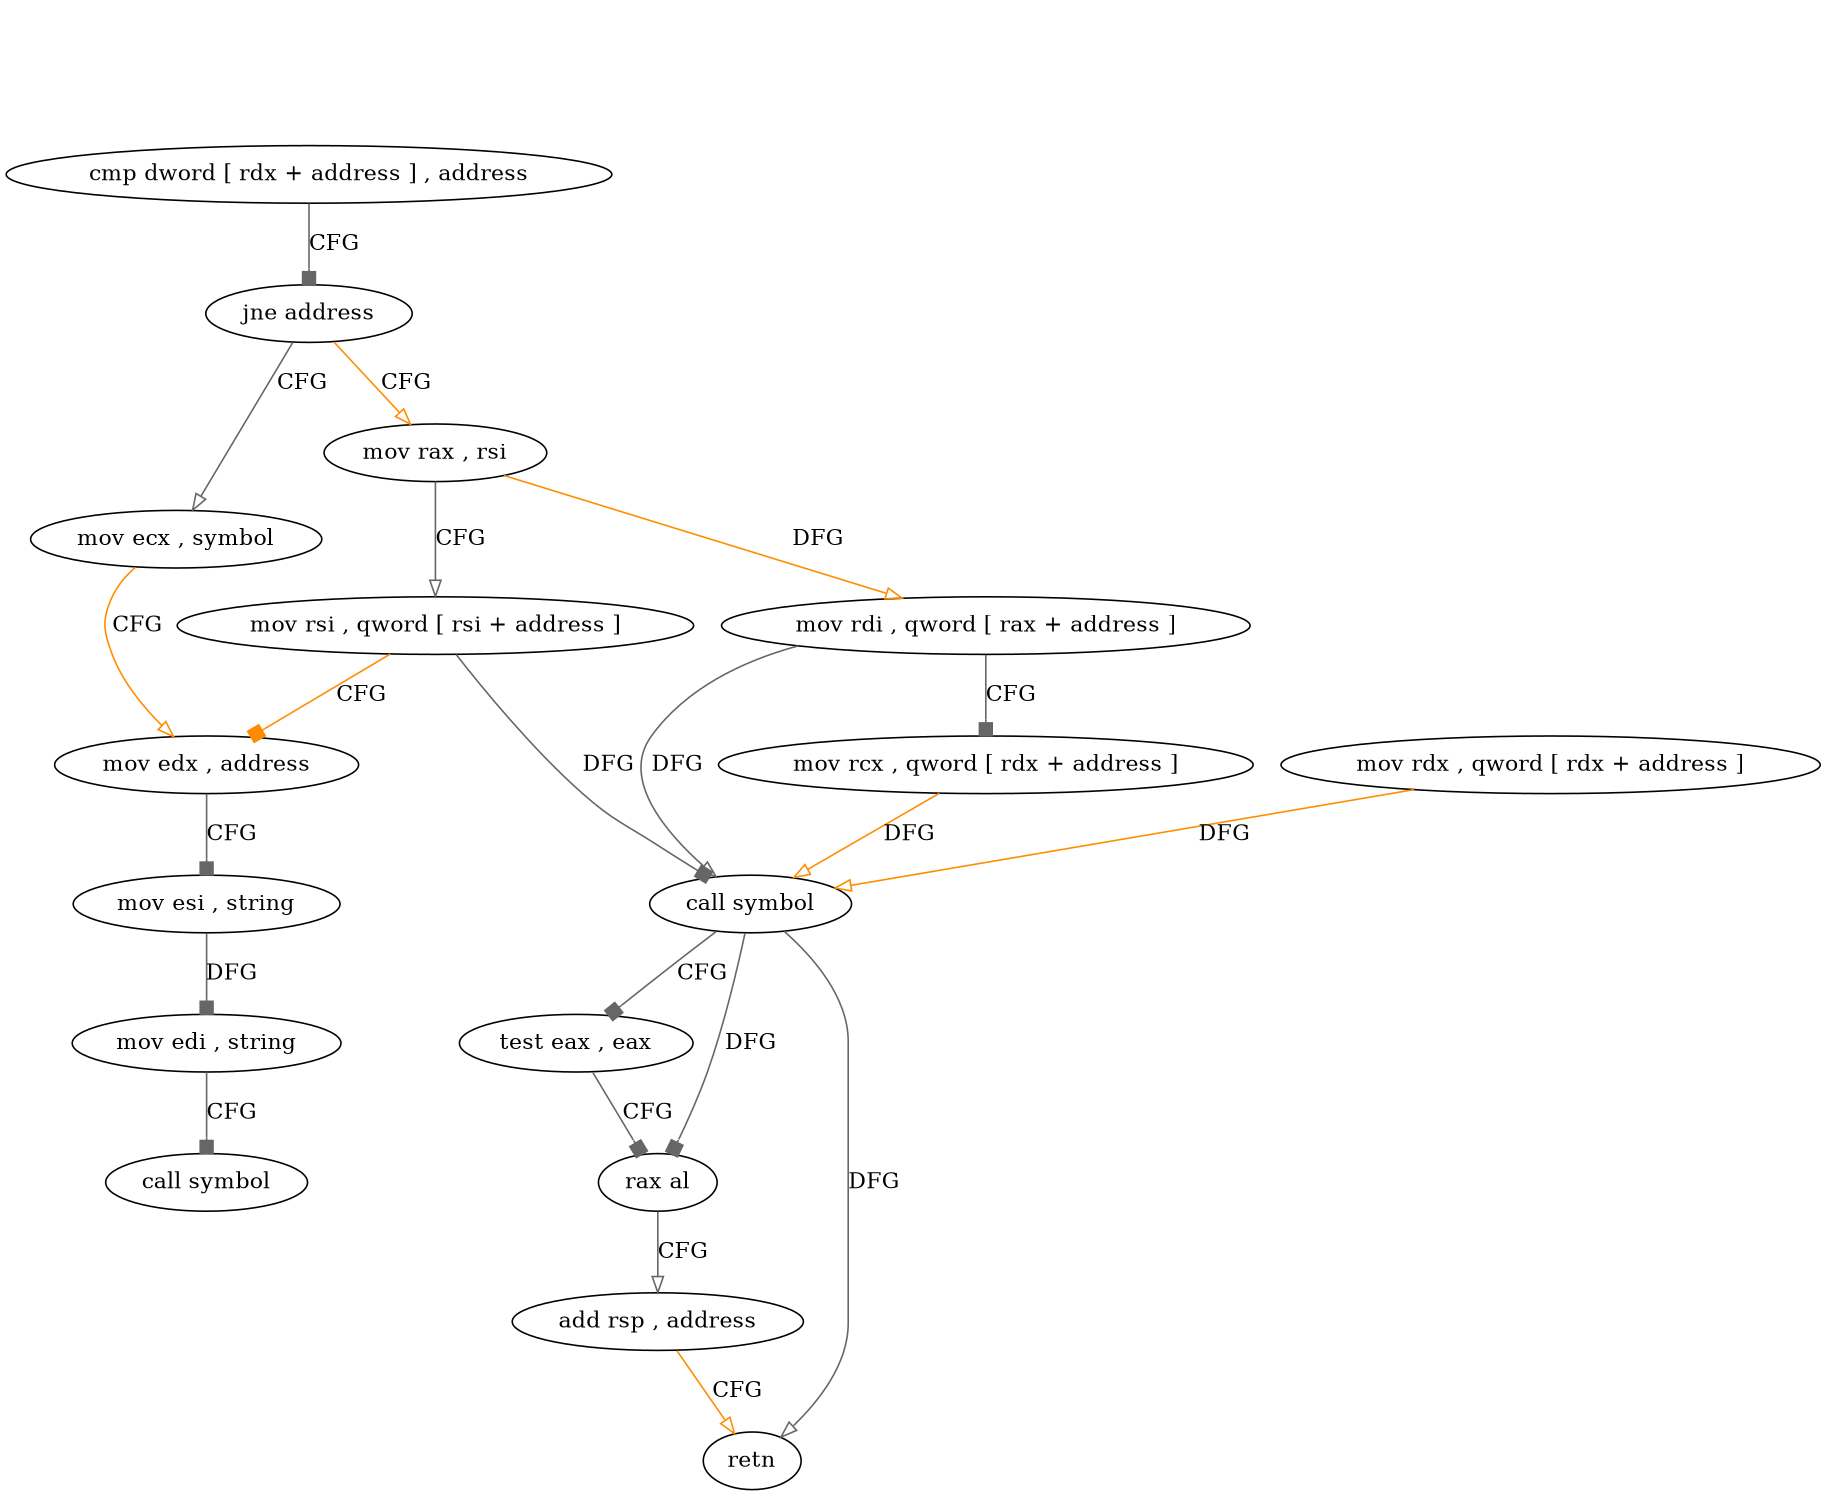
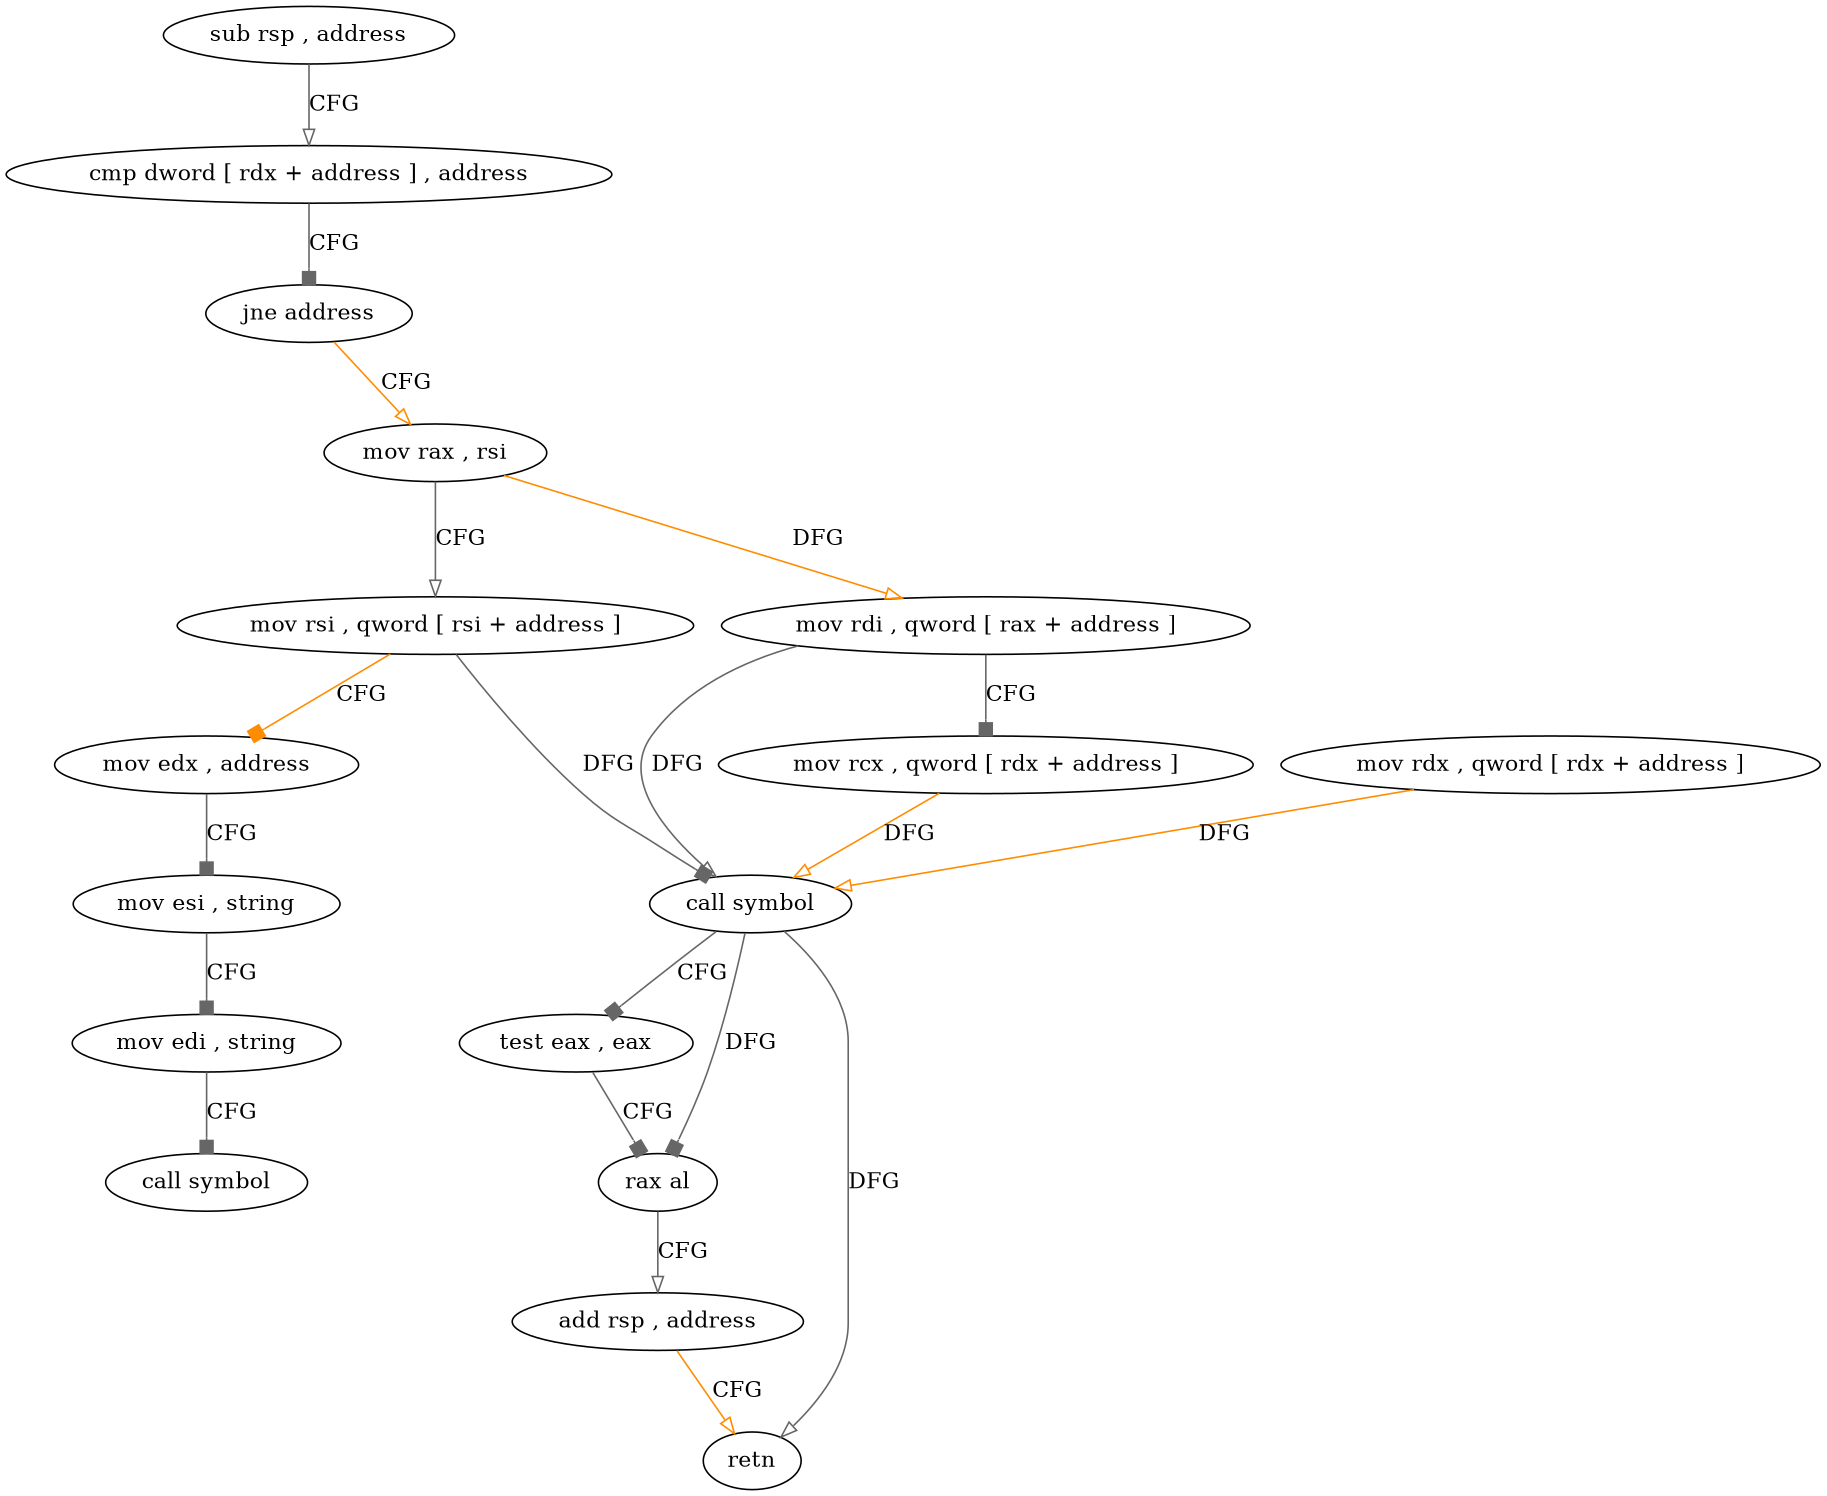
none -> (309, 35)
(176, 539) -> none
(232, 974) -> (232, 974)
